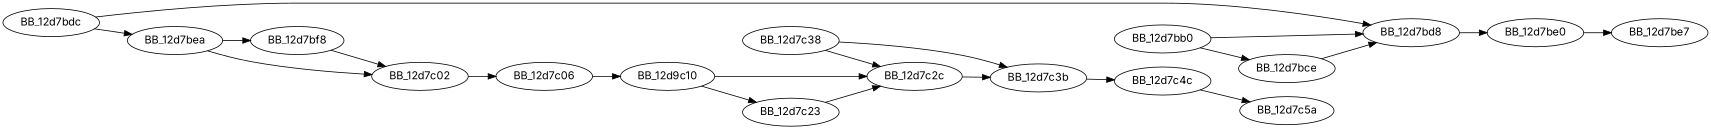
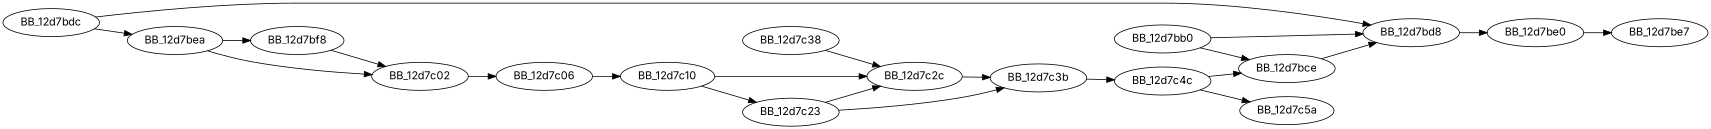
(920, 49) -> (918, 104)
none -> (1221, 75)
(668, 76) -> (668, 76)
